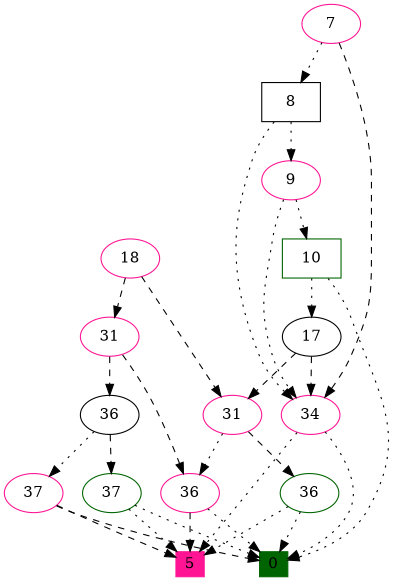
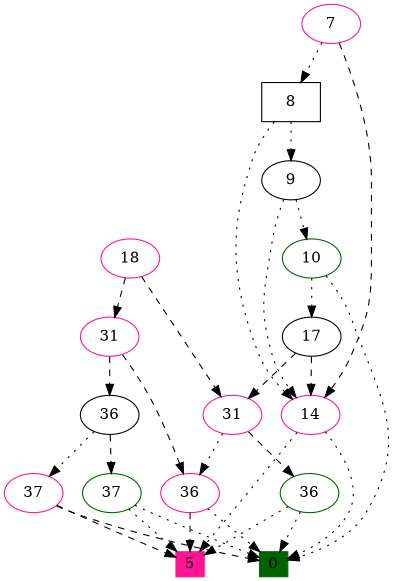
(291, 180) -> (291, 180)
(312, 258) -> (312, 258)
(311, 415) -> (311, 415)
